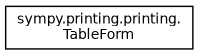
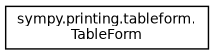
(99, 28) -> (107, 28)
